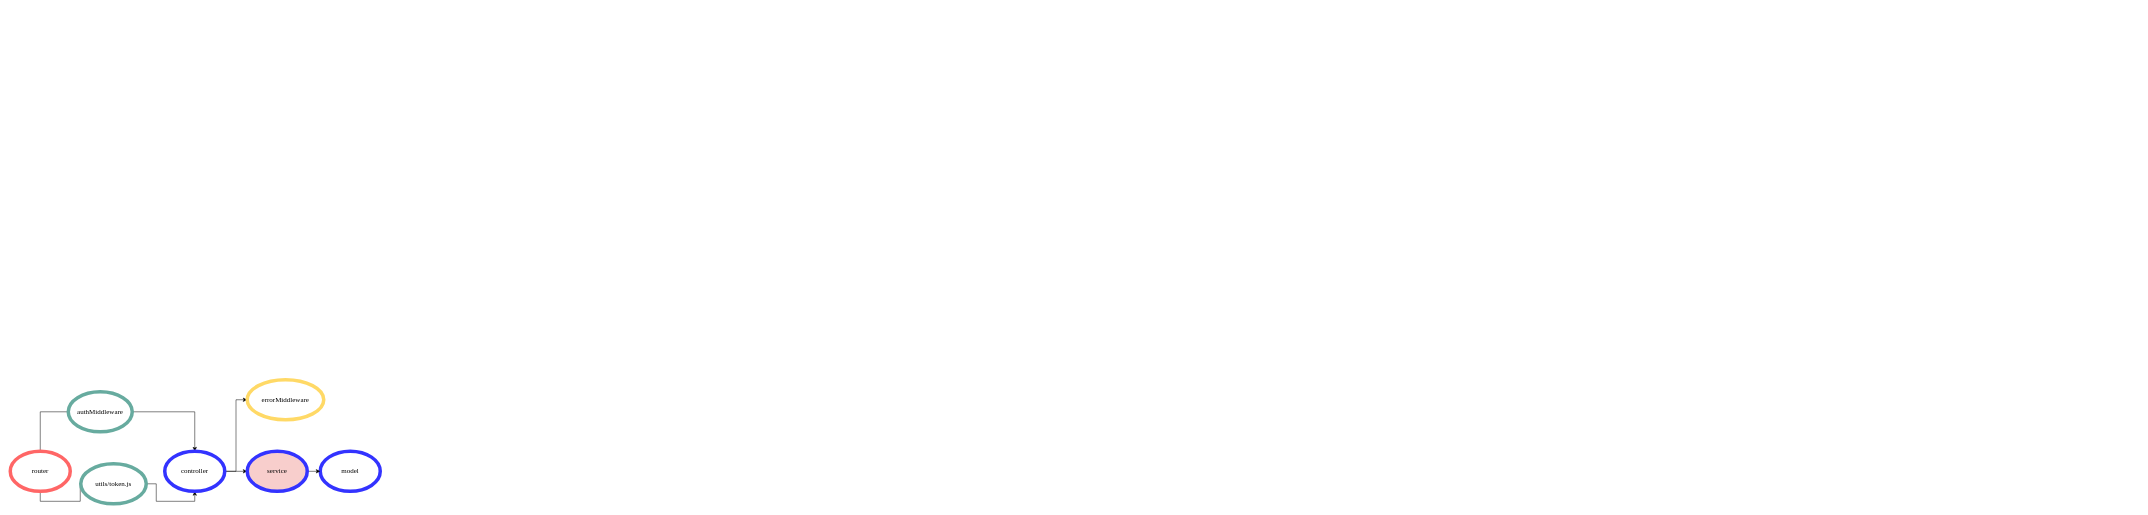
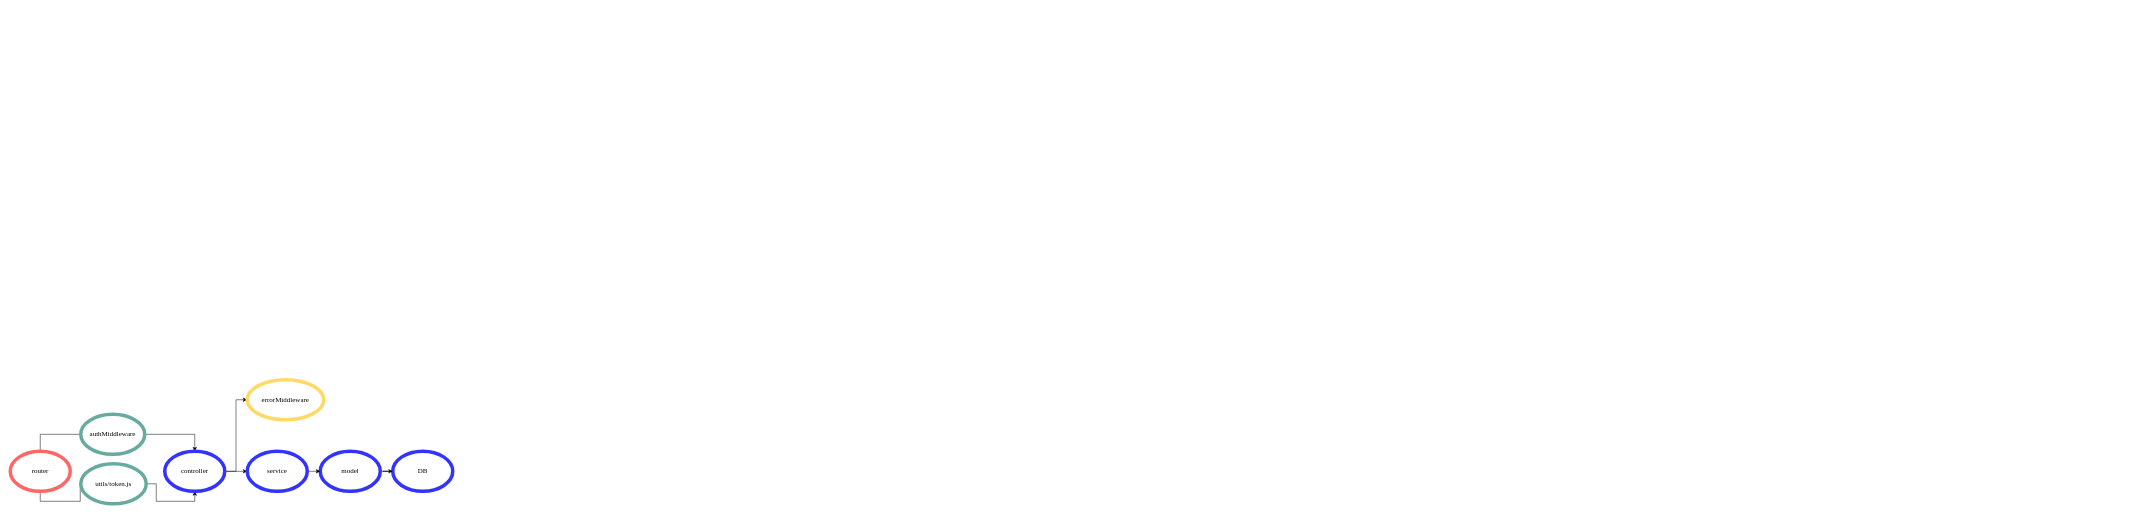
(100, 412) -> (113, 434)
(277, 471) -> (277, 471)
none -> (389, 471)
none -> (423, 471)
